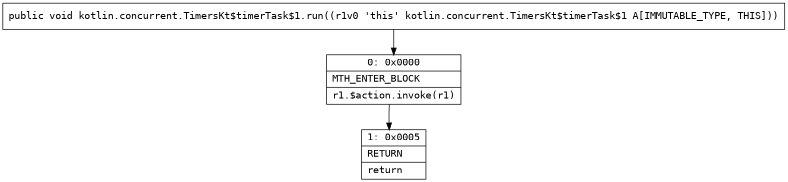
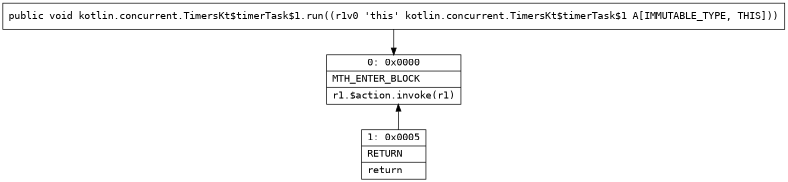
(389, 113) -> (399, 121)
